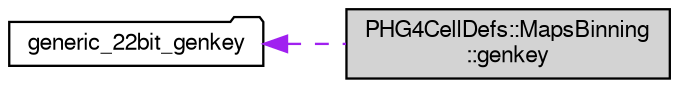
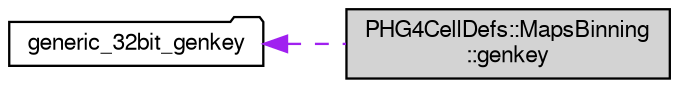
(136, 44) -> (136, 44)
